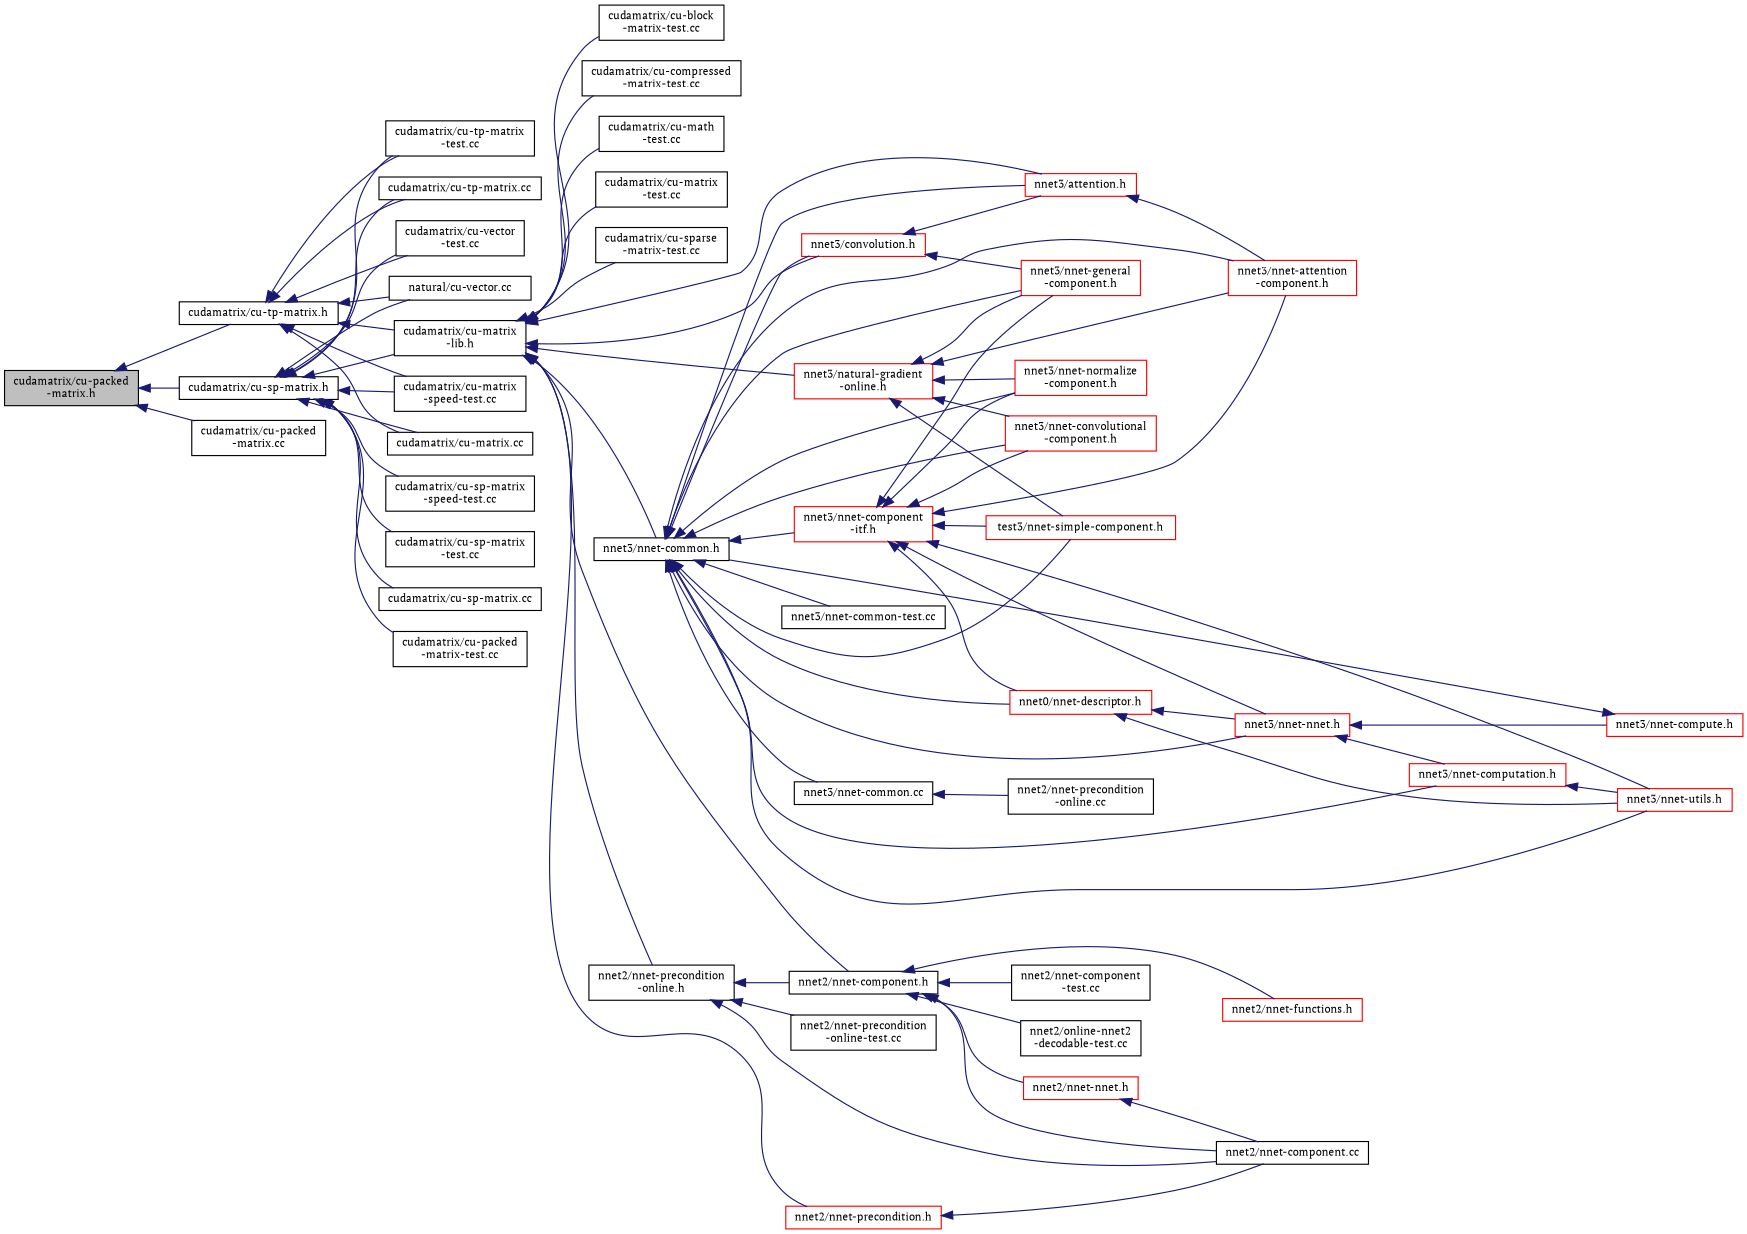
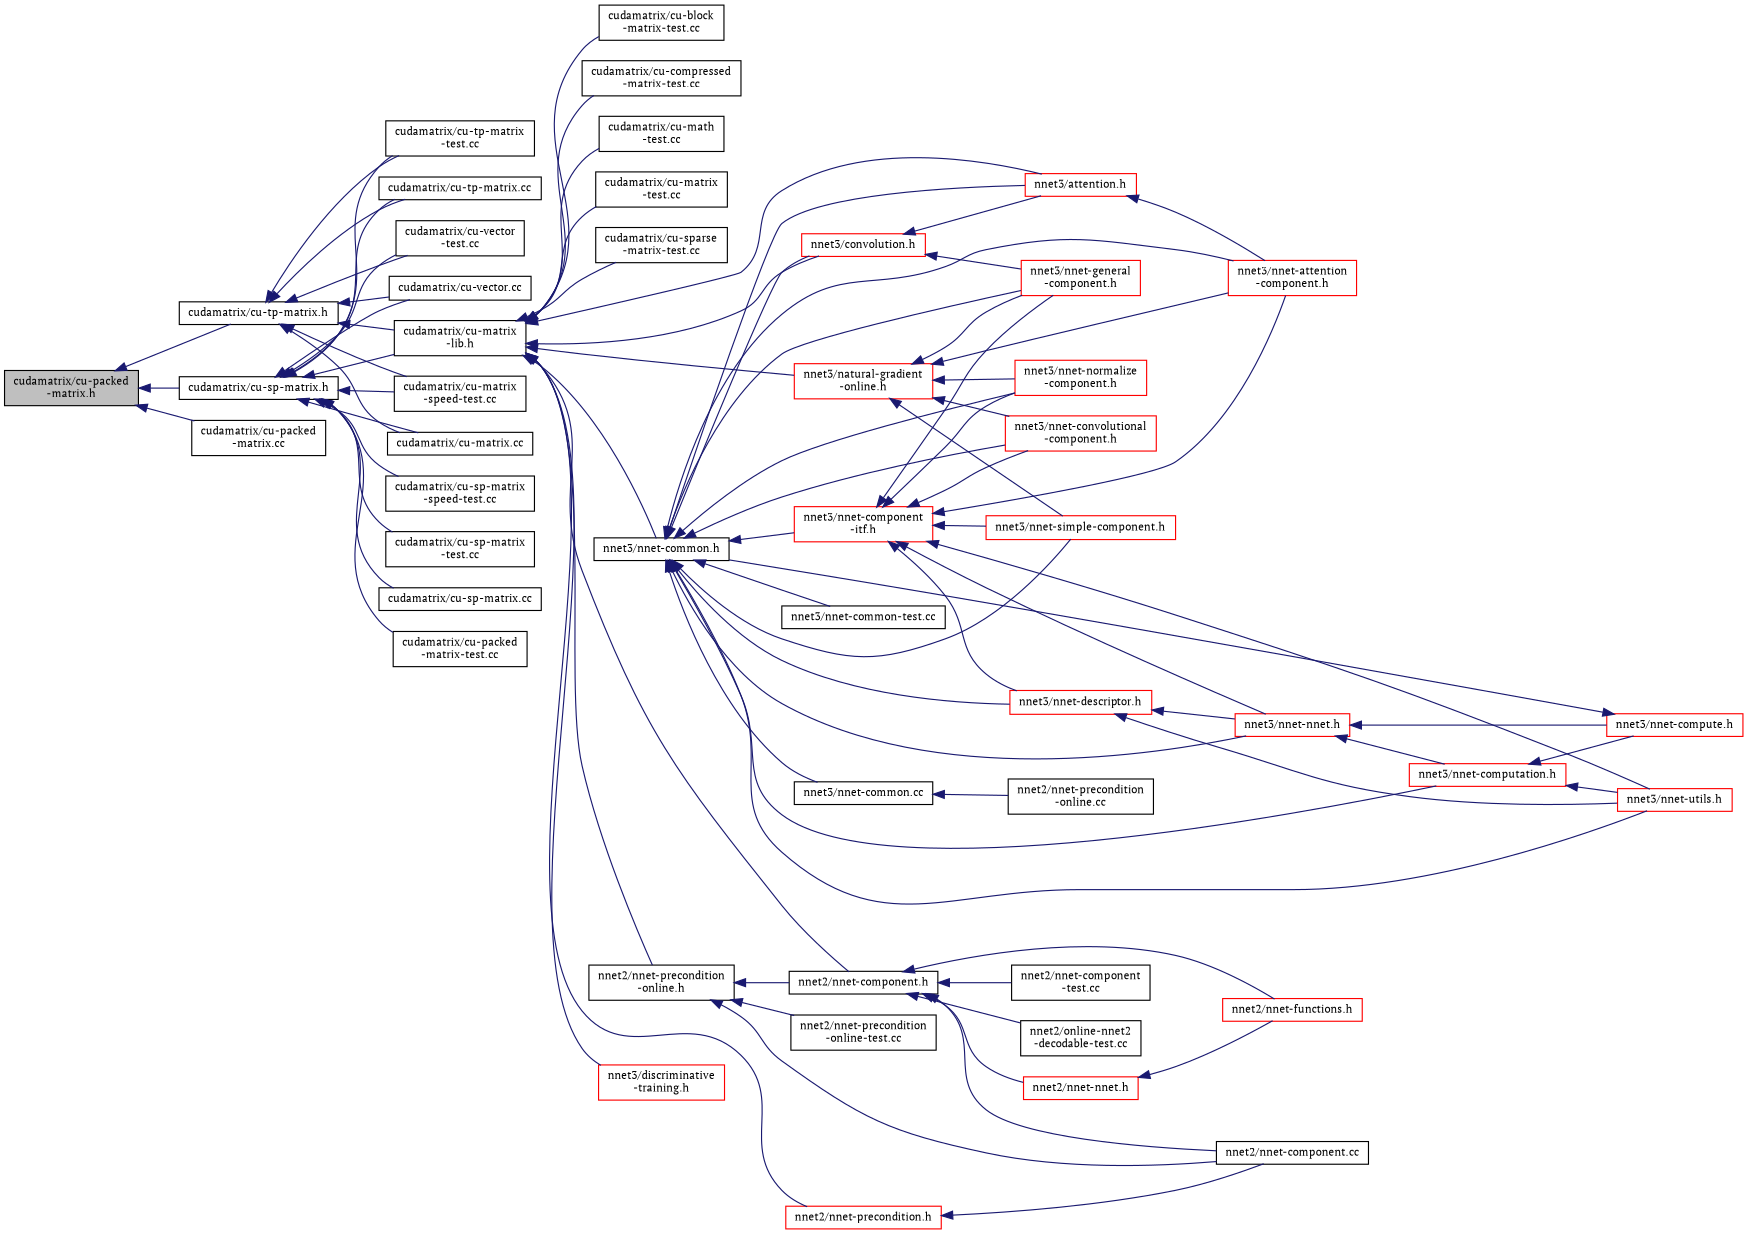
(460, 288) -> (460, 288)
(1081, 528) -> (1081, 528)
(1081, 702) -> (1081, 702)
none -> (1587, 749)
none -> (662, 1083)
(1195, 1122) -> (1213, 1051)
